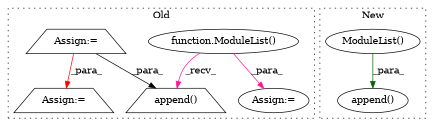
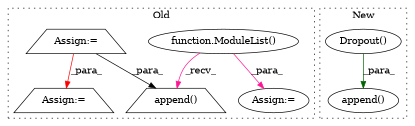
(373, 41) -> (363, 41)
